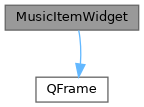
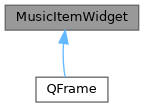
(81, 47) -> (63, 60)
